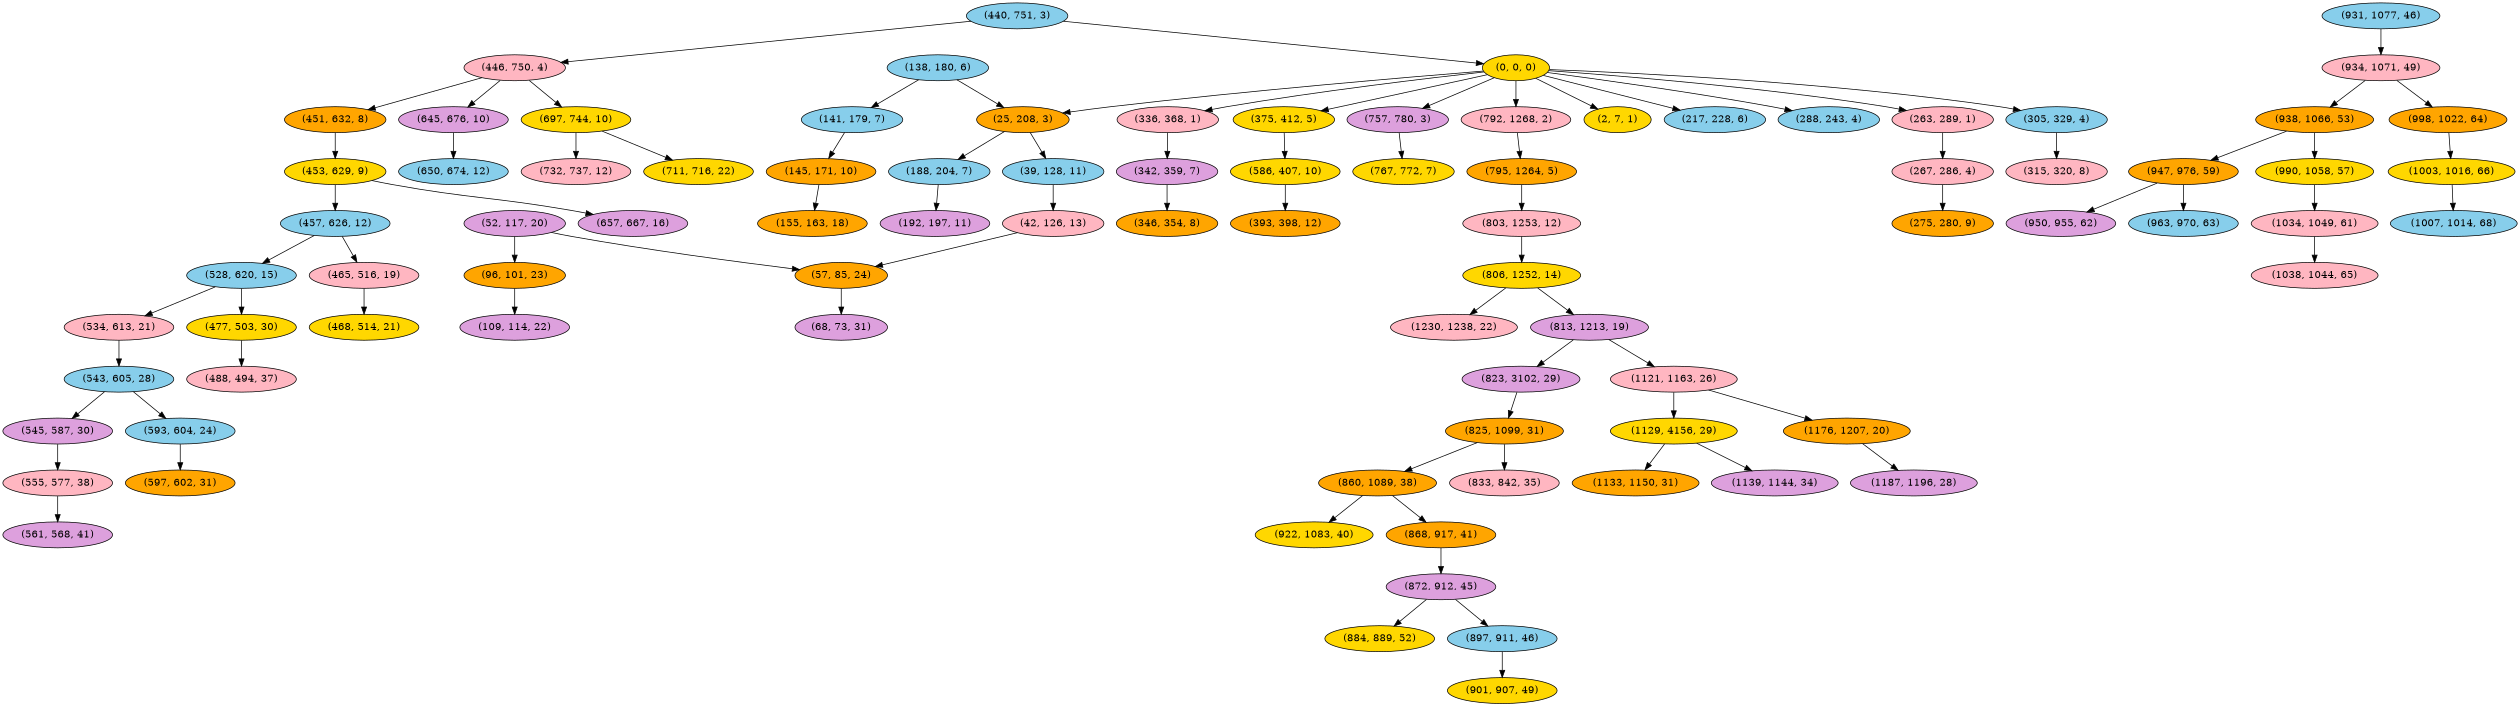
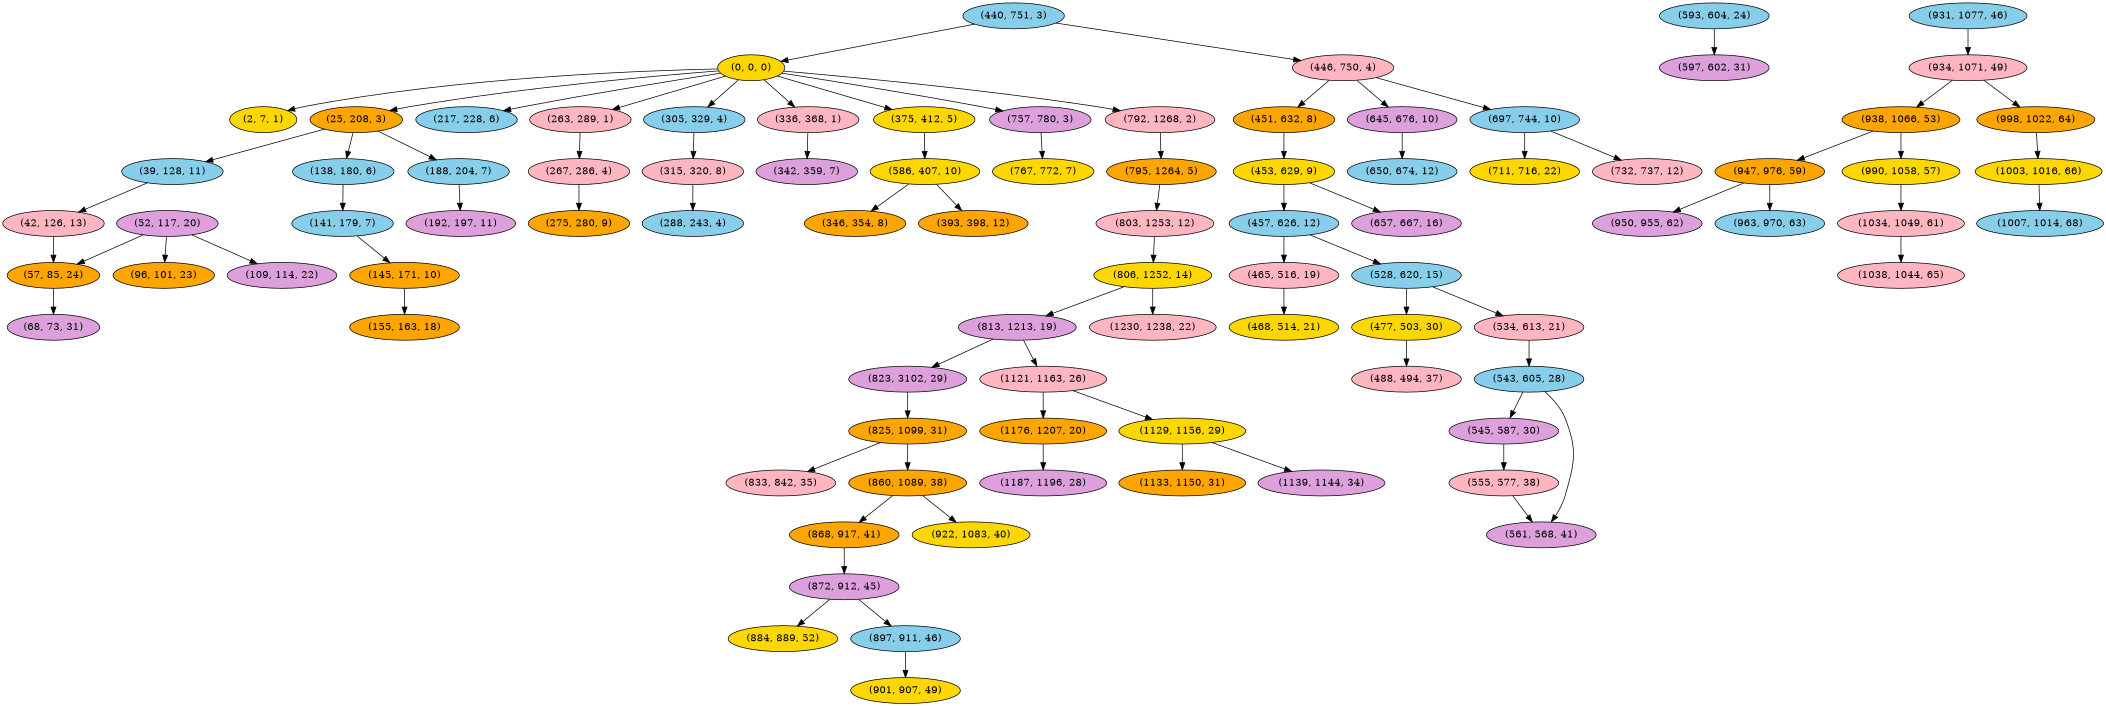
(1666, 89) -> (693, 194)
(977, 92) -> (351, 142)
(576, 120) -> (1525, 120)
(1167, 194) -> (893, 195)
(515, 298) -> (221, 248)
(147, 403) -> (1573, 451)
(1674, 431) -> (1182, 431)
(180, 483) -> (1714, 68)
